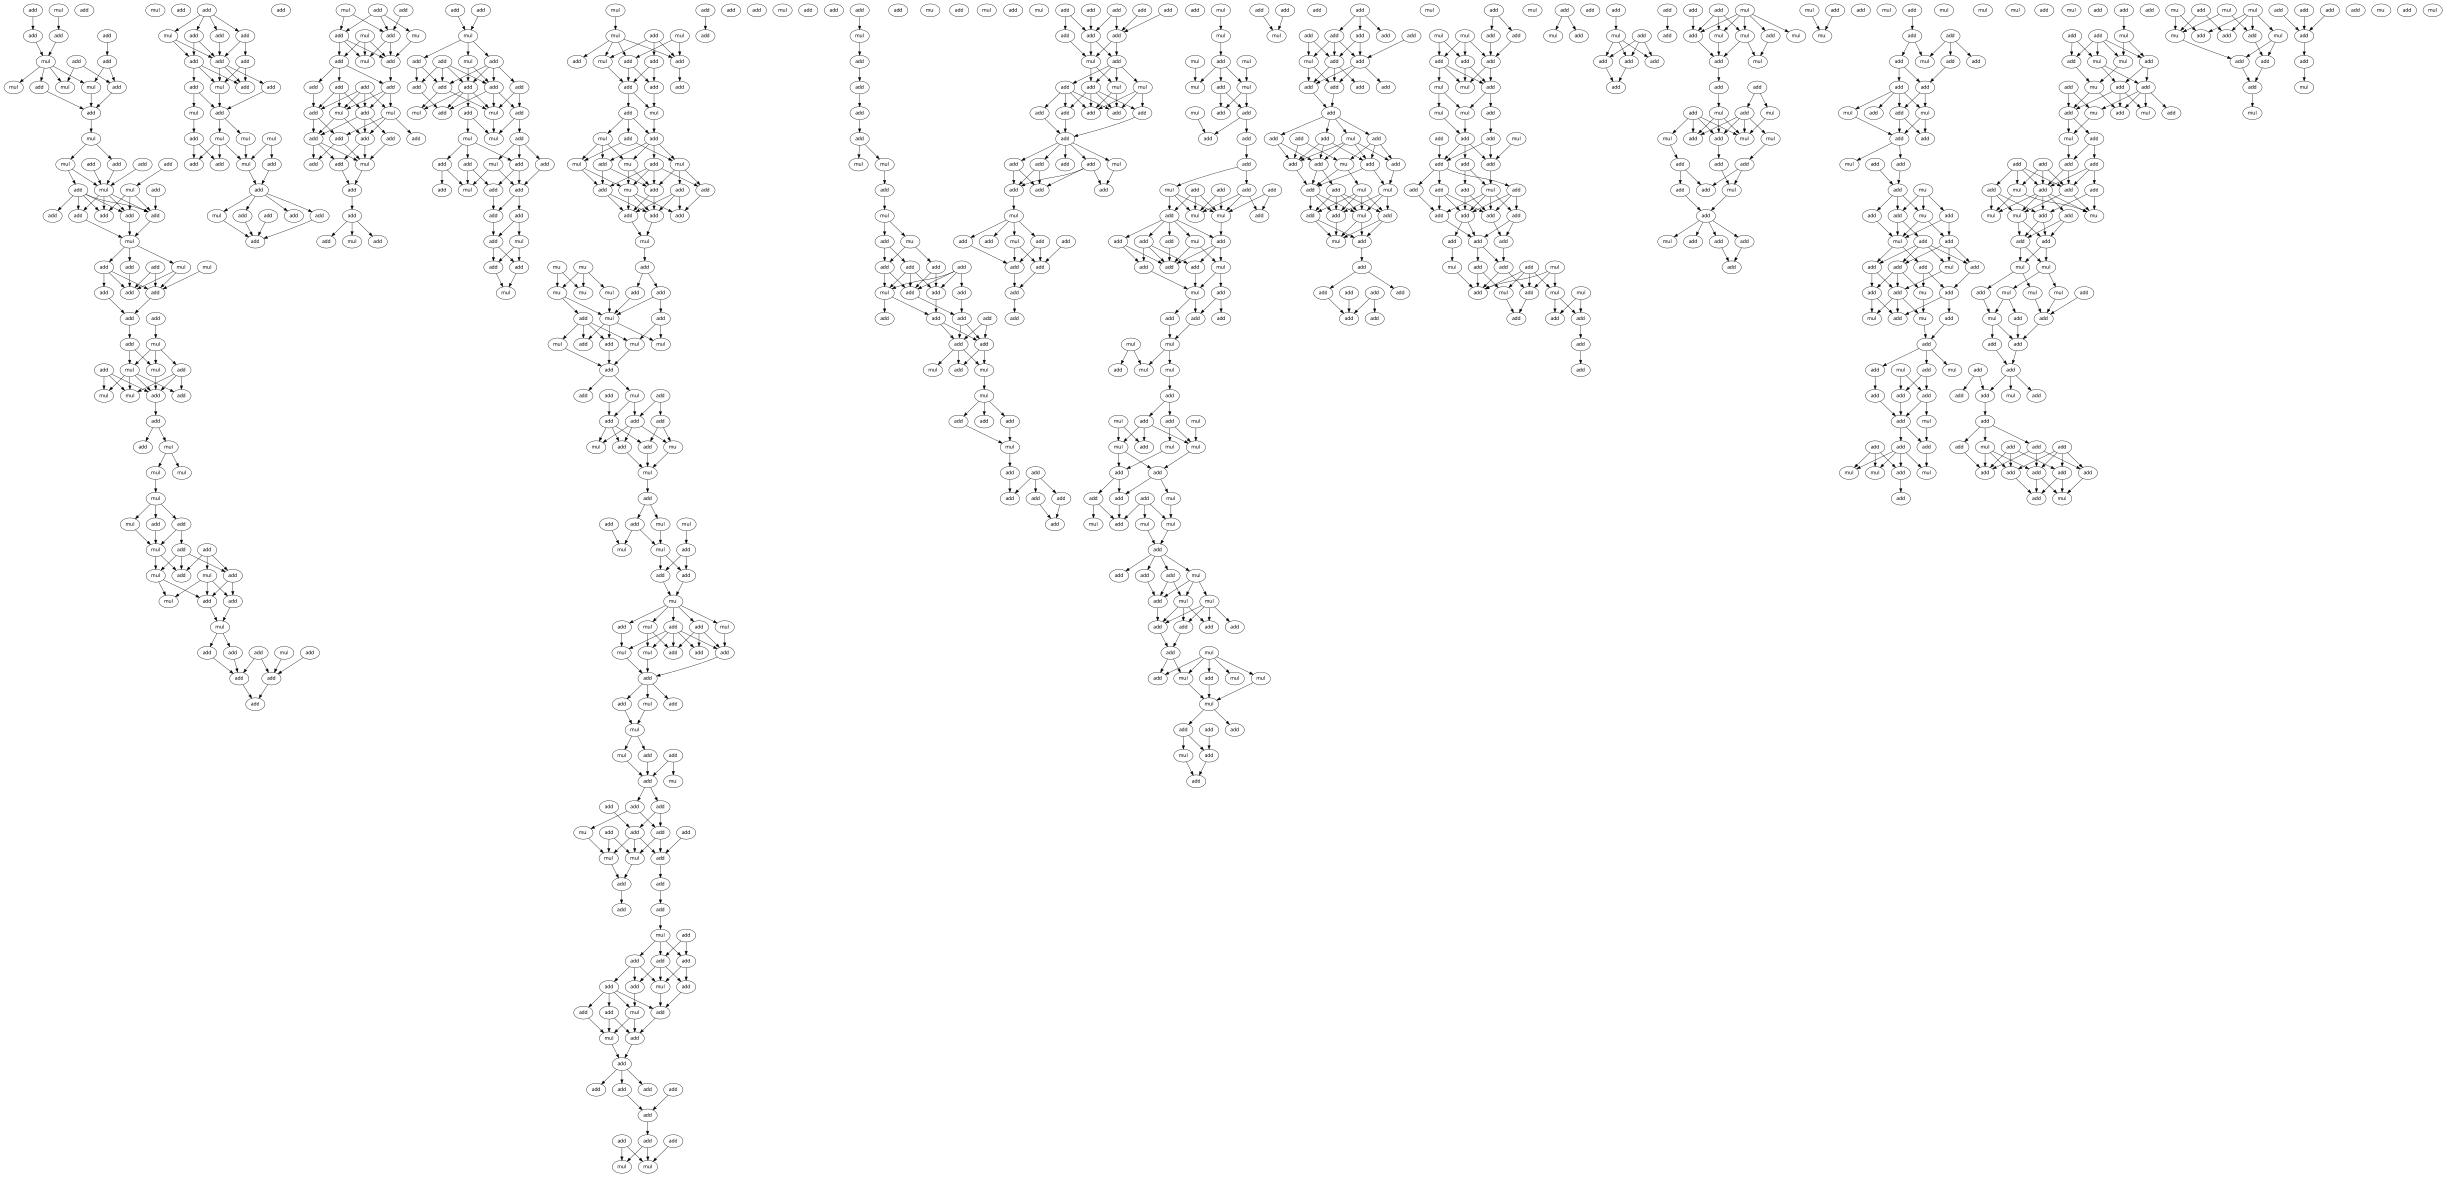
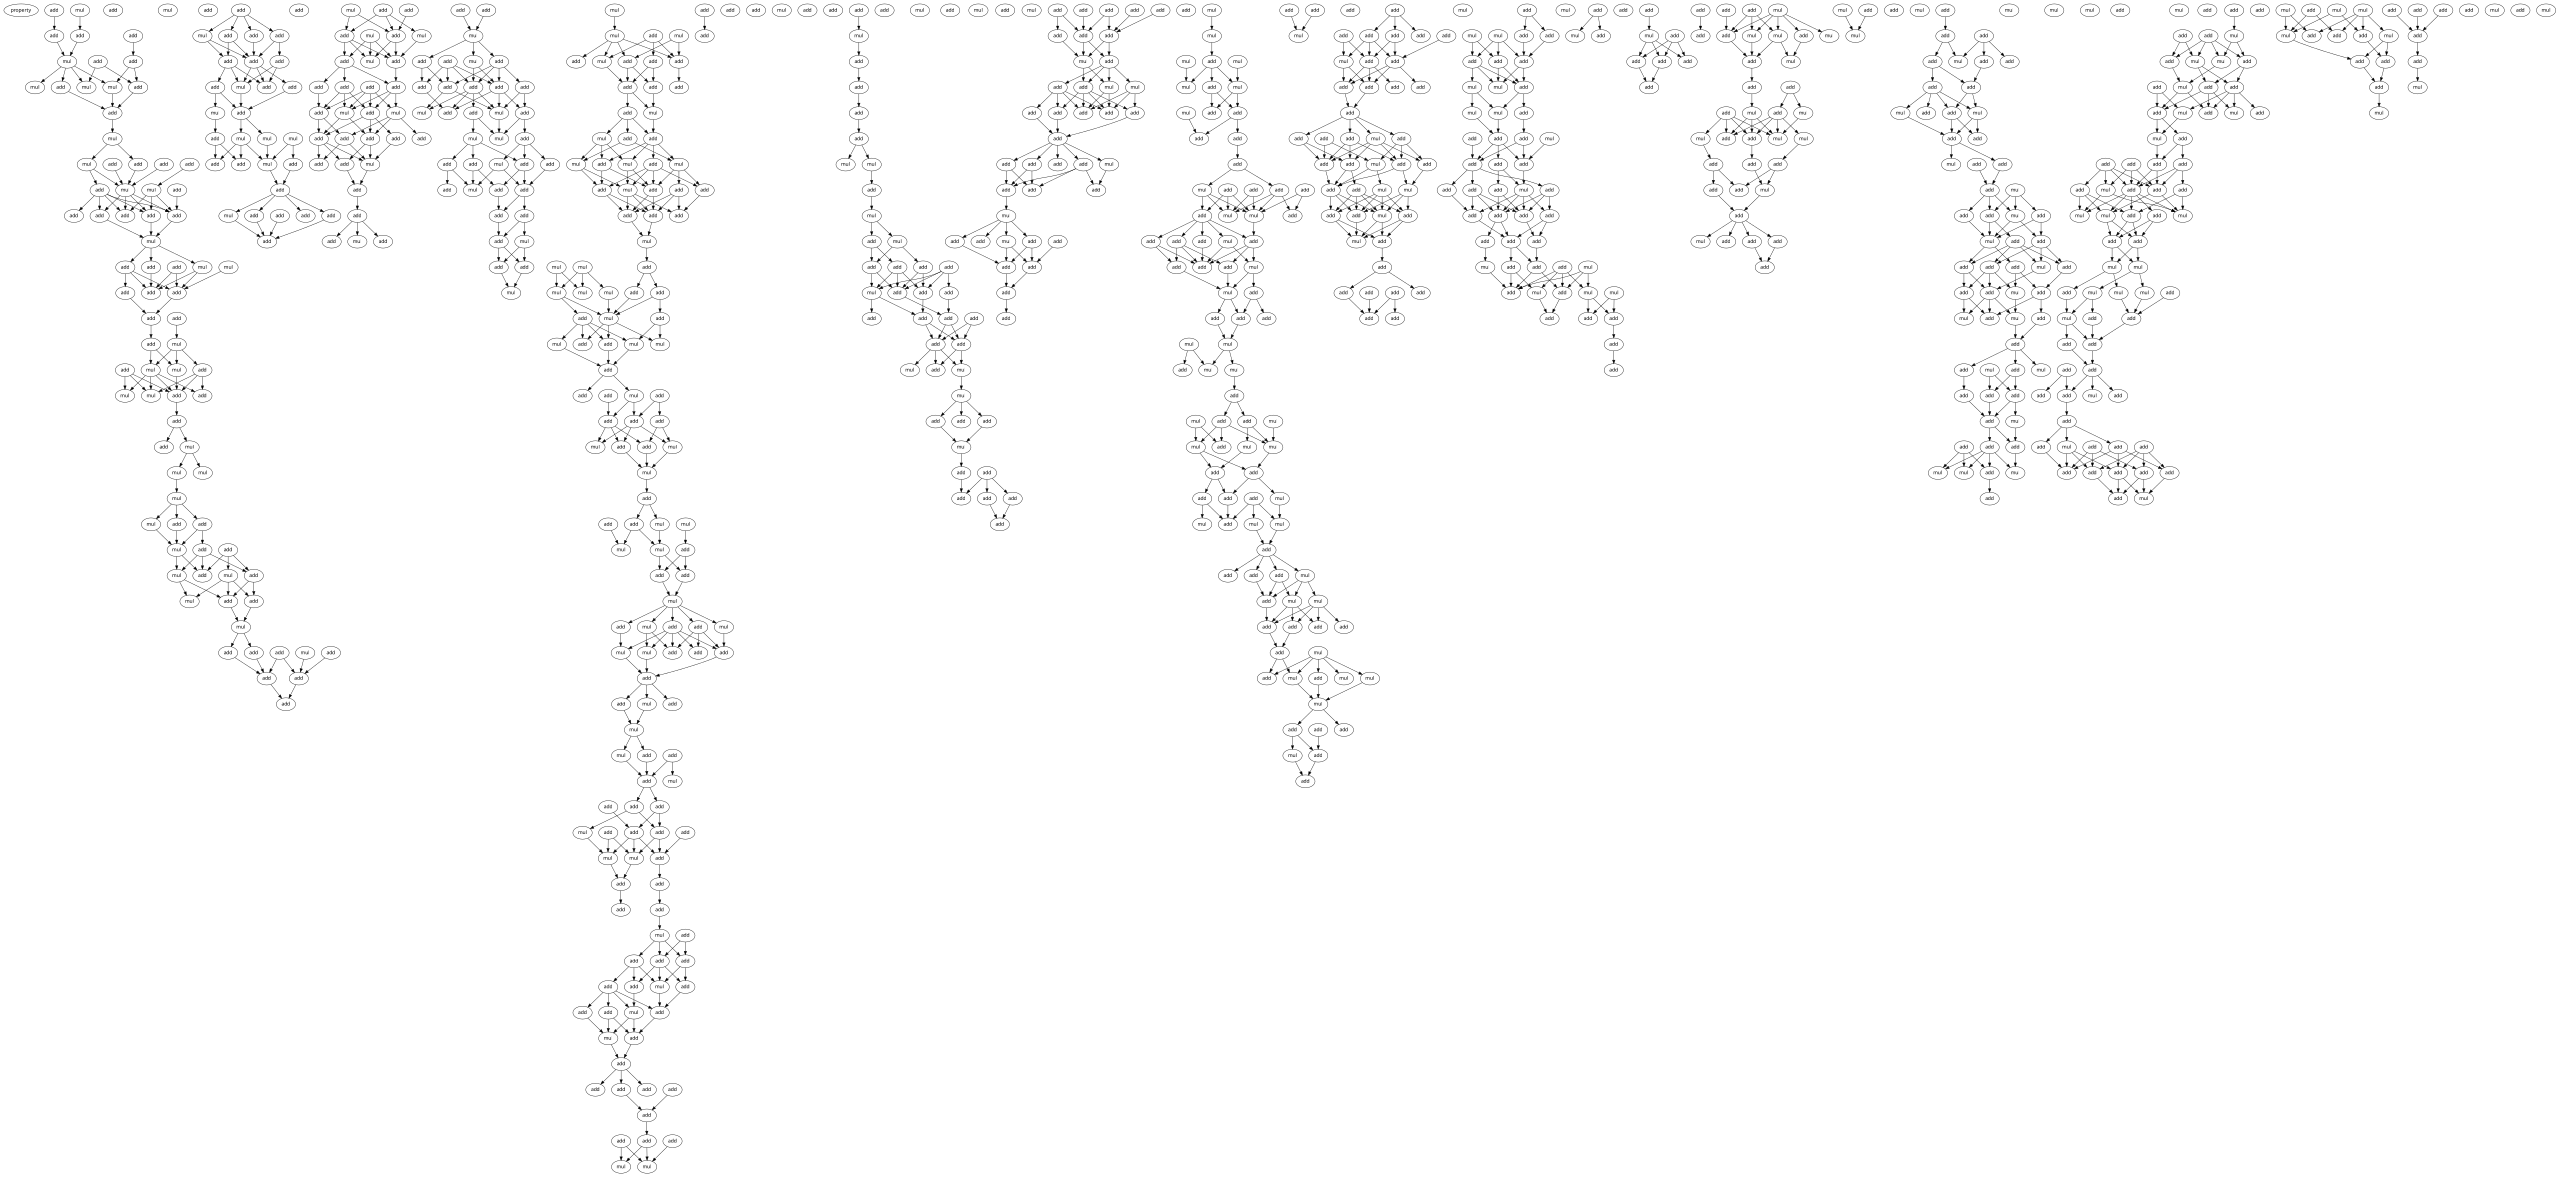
none -> (21, 10)
